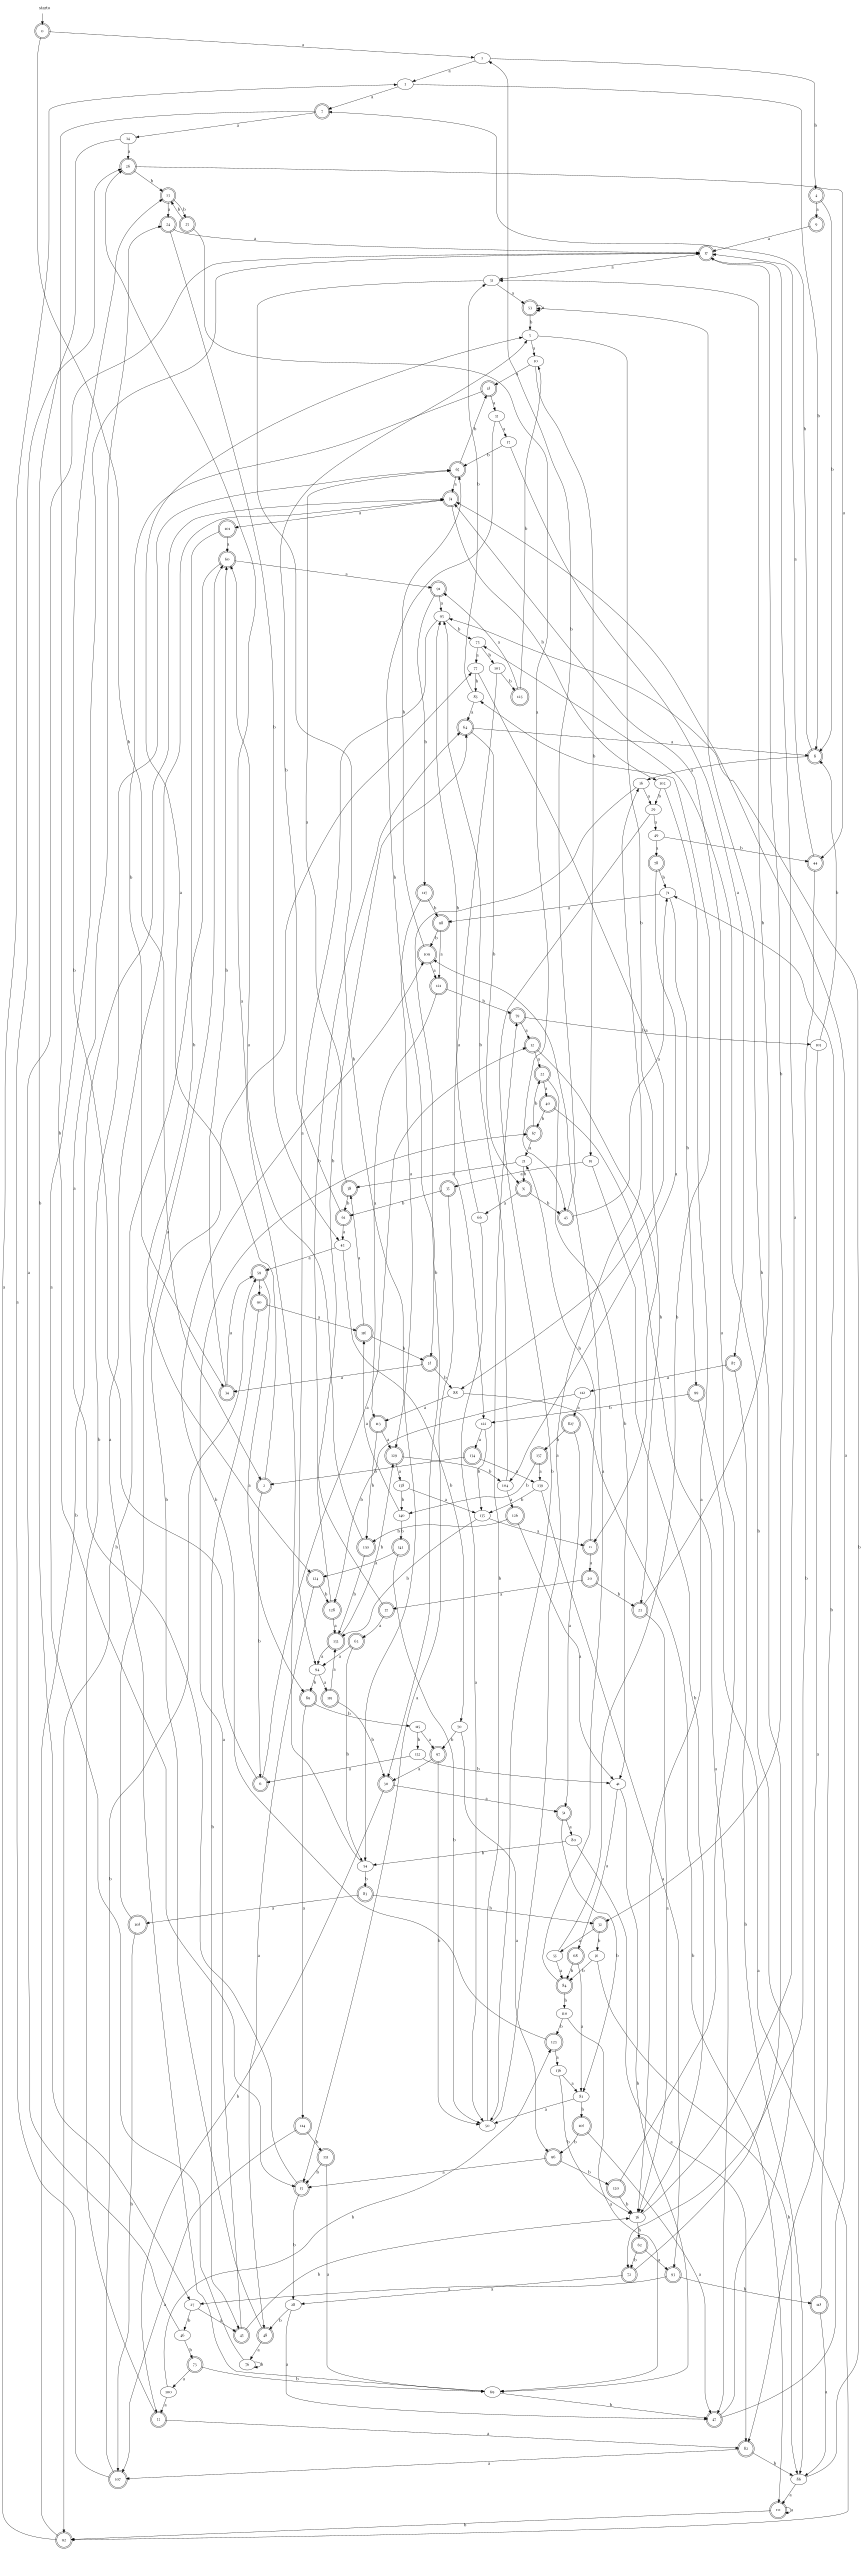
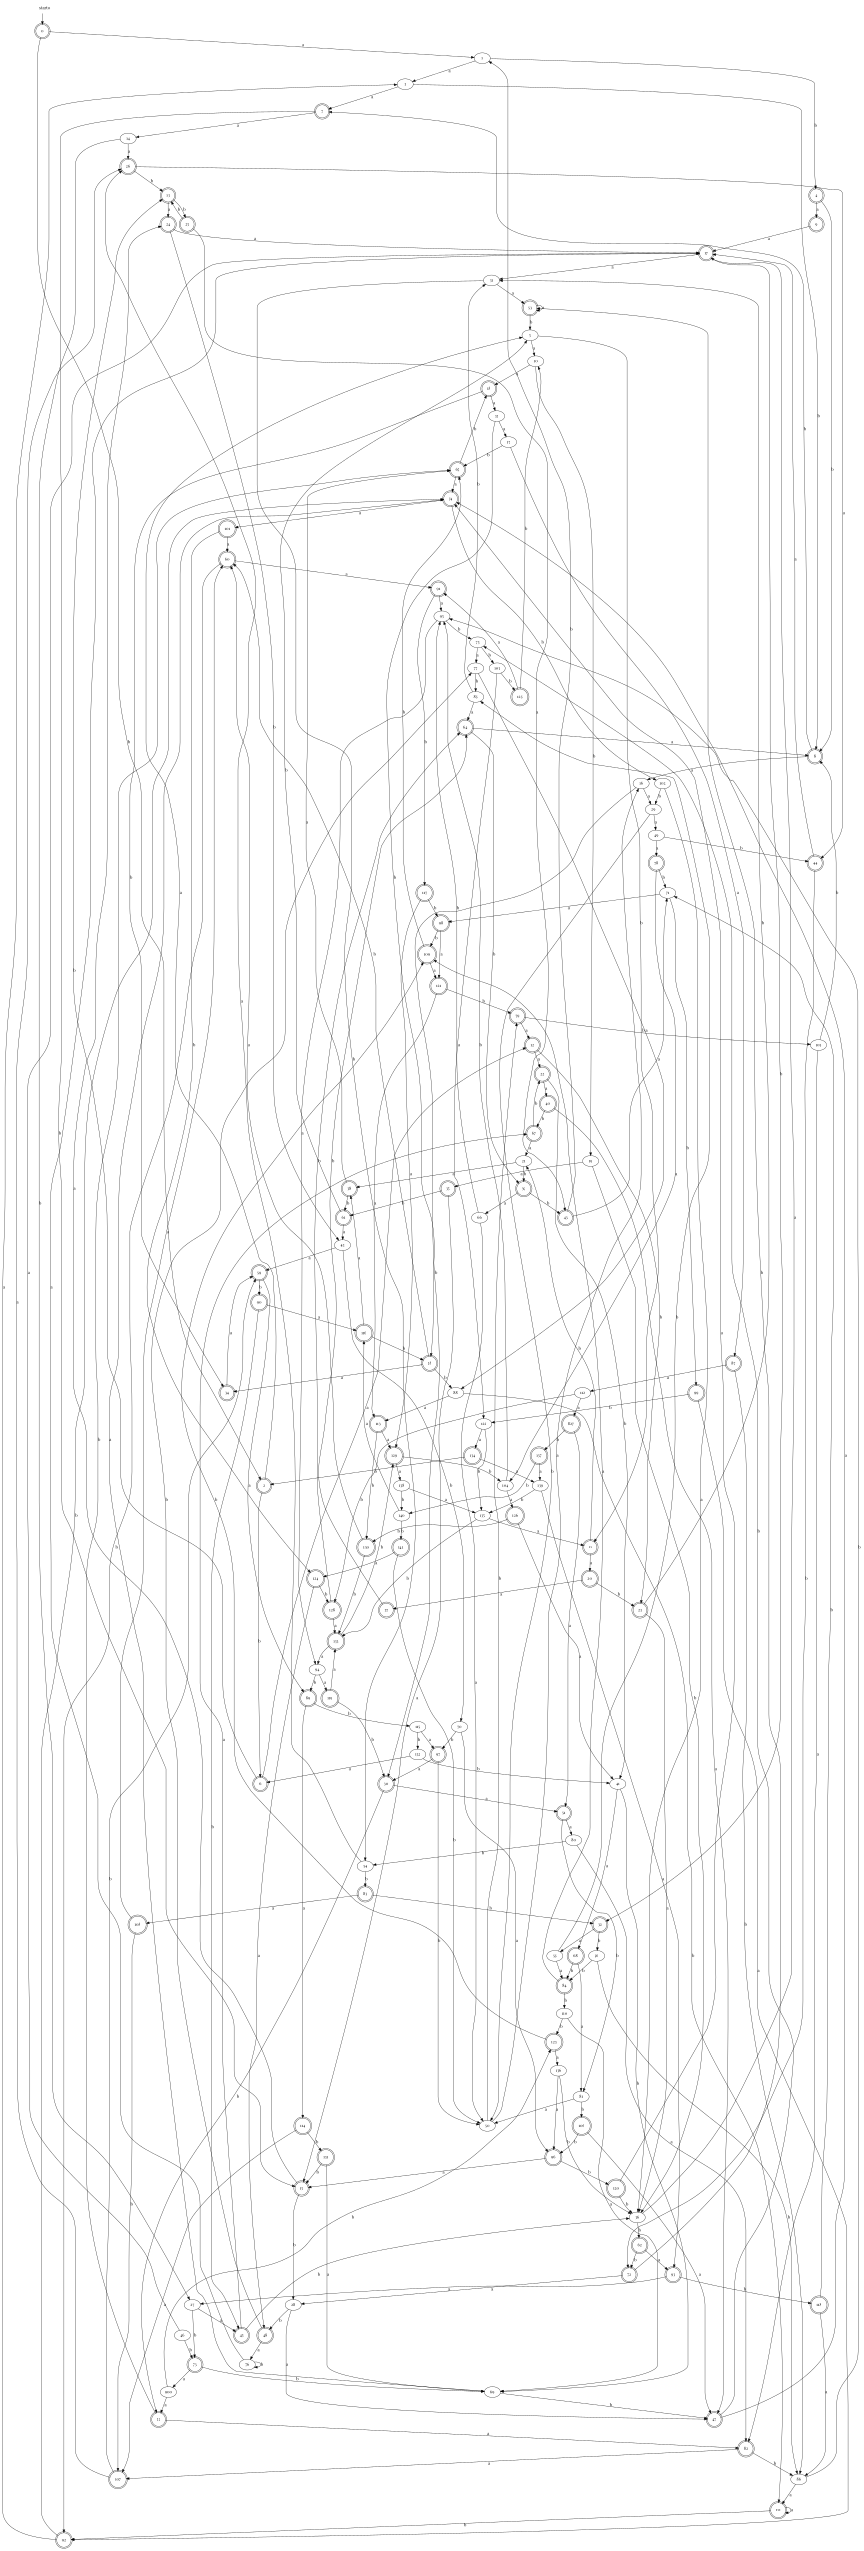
(225, 979) -> (370, 947)
(356, 1641) -> none
(569, 2082) -> (556, 2111)
(188, 2319) -> (194, 2333)
(168, 2392) -> (168, 2392)
